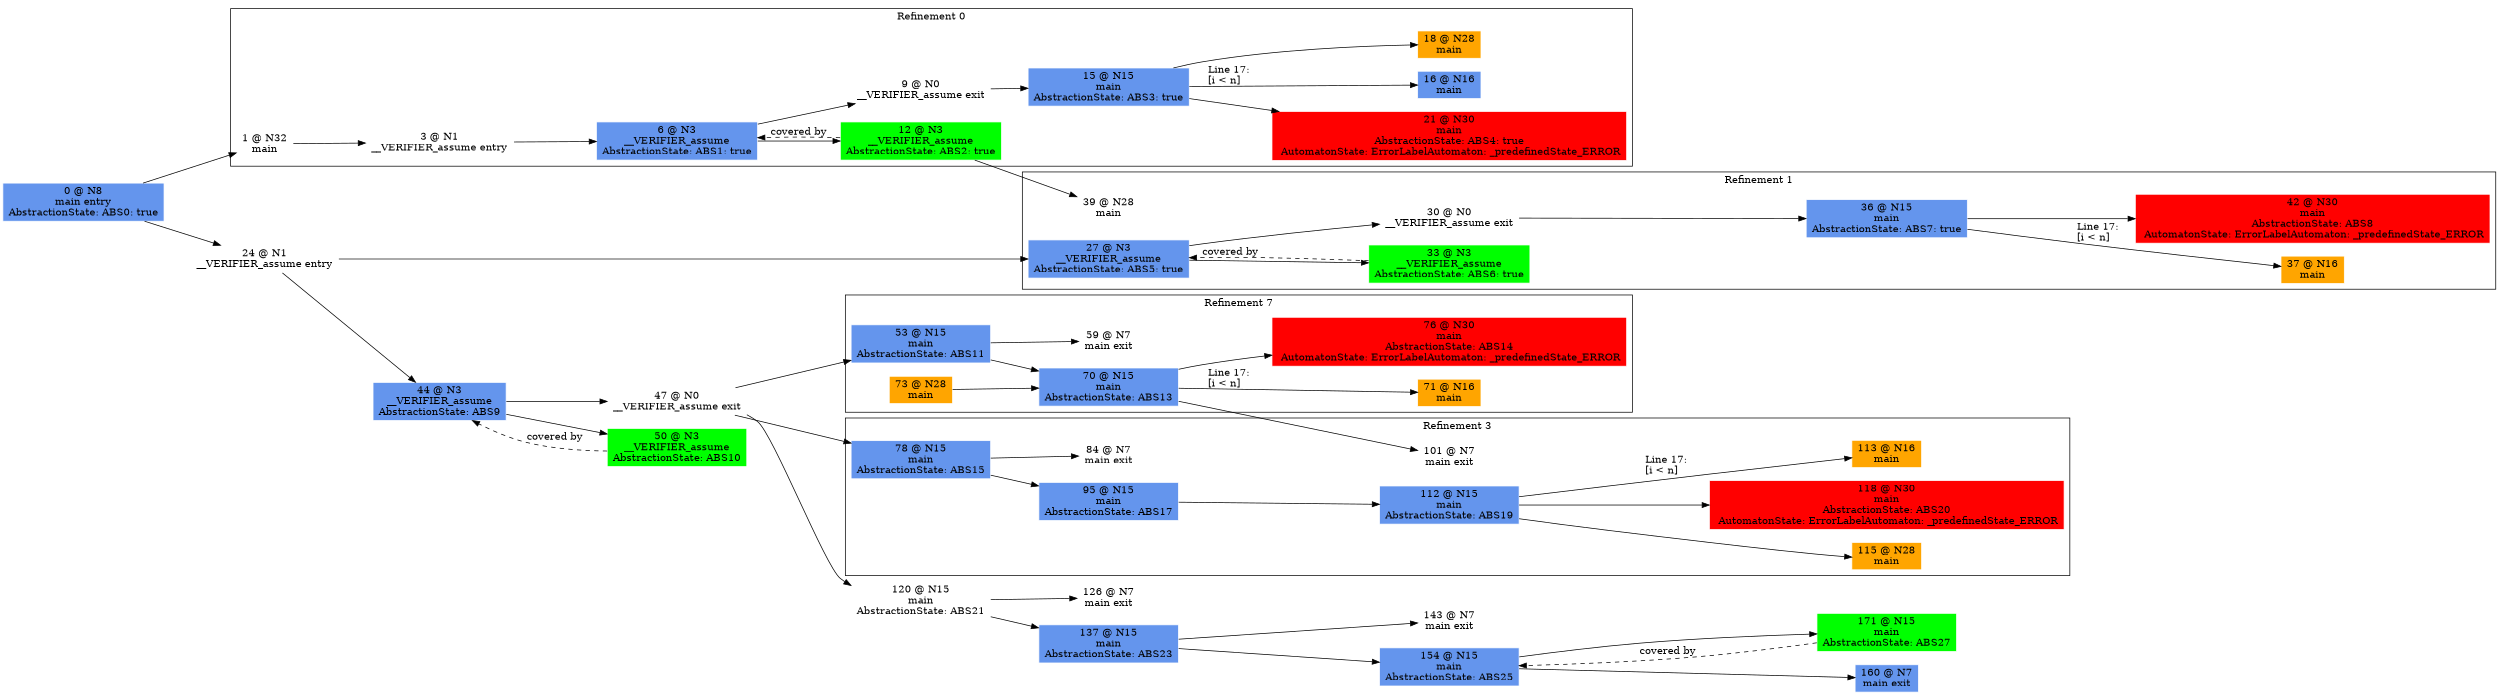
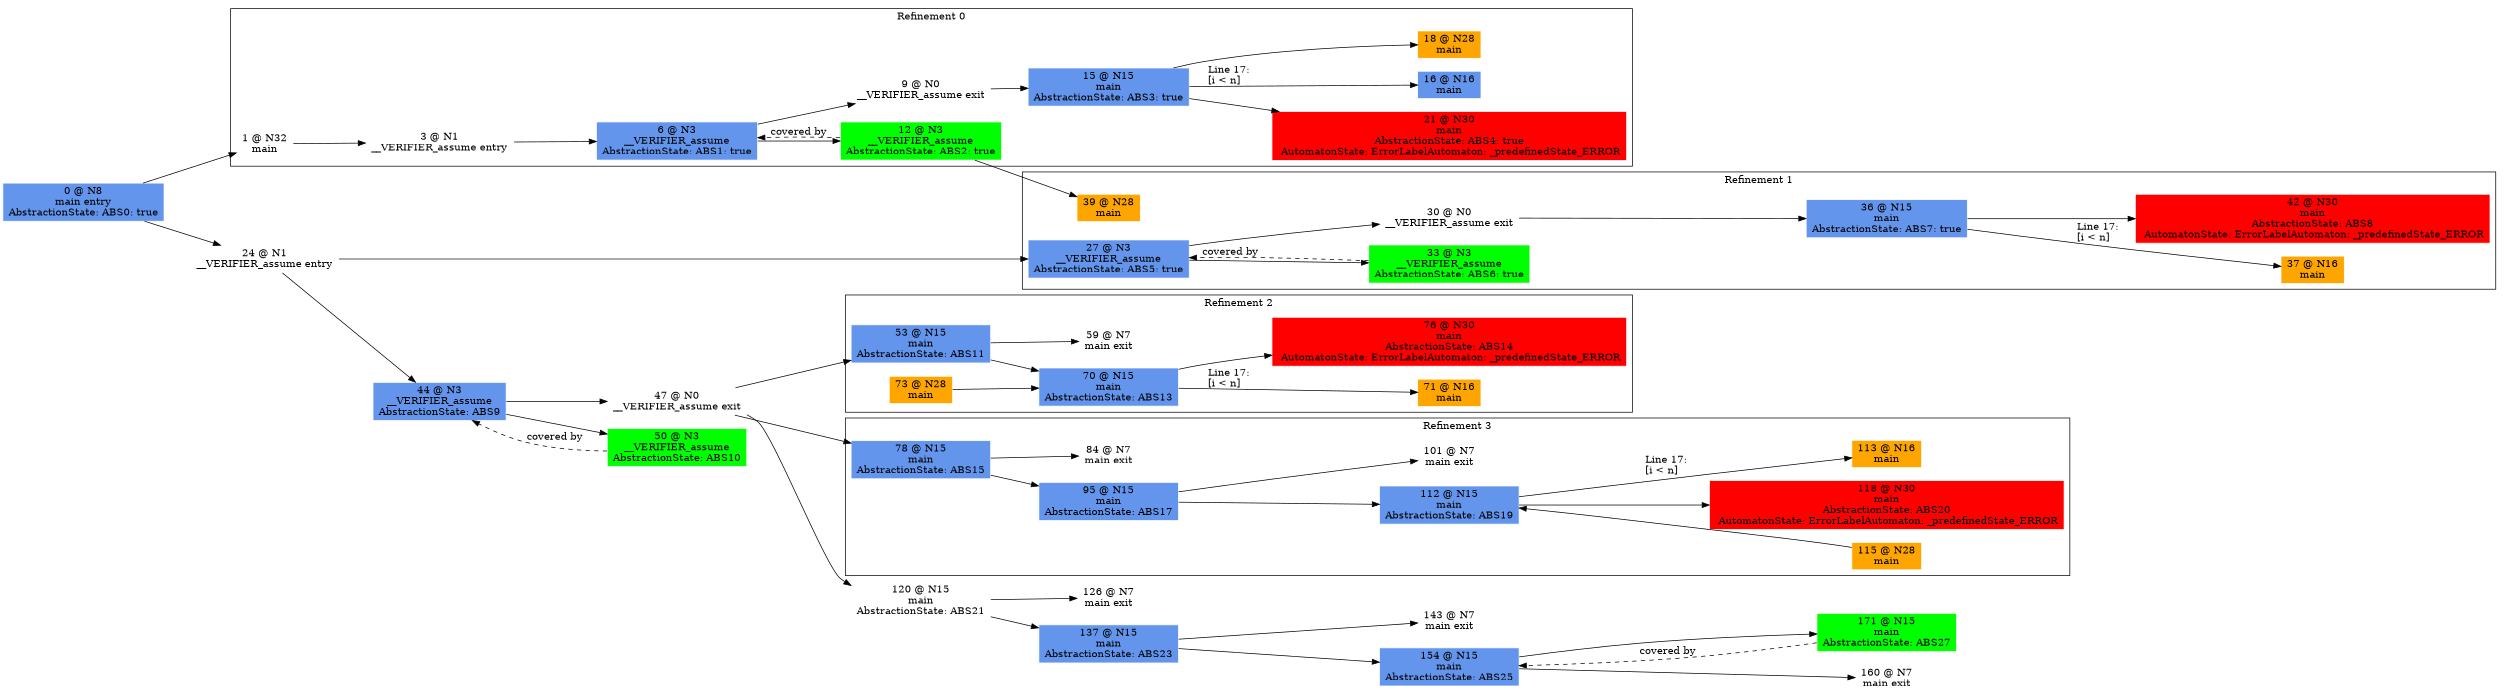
(1109, 208) -> (1109, 208)
(1239, 303) -> (1239, 303)
(1295, 425) -> (1294, 476)
(1682, 539) -> (1689, 527)
(1887, 678) -> (1887, 678)
